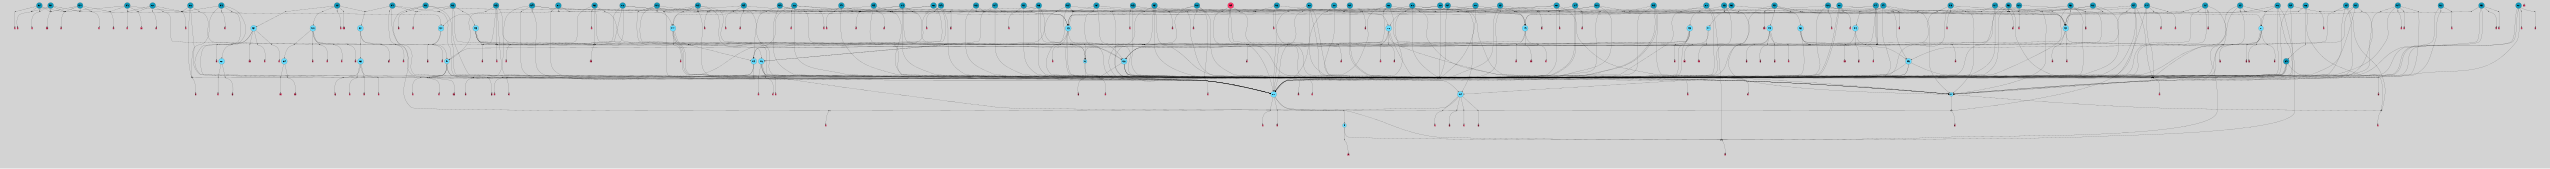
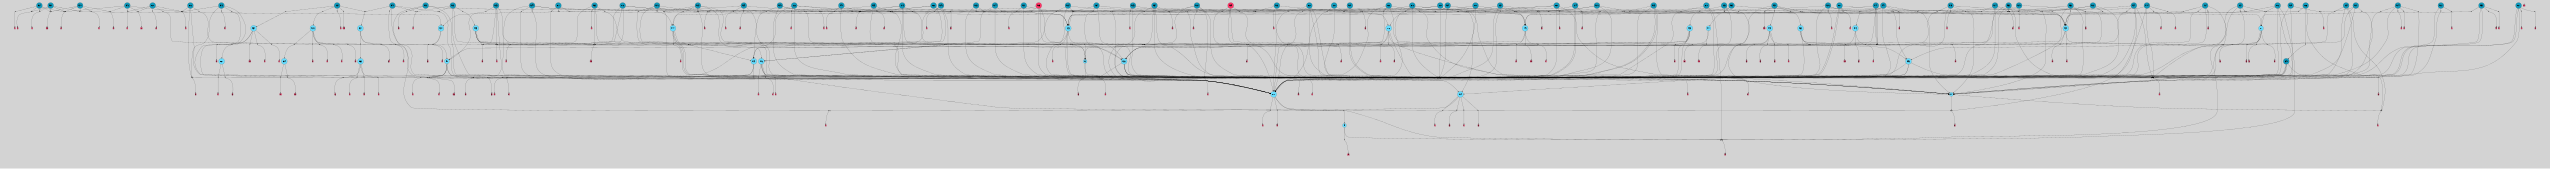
(1039, 6) -> (1039, 6)
